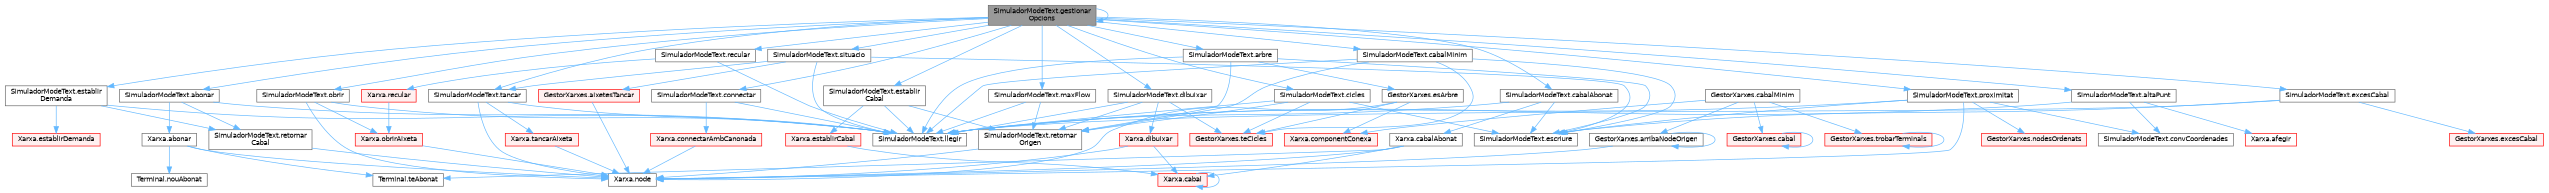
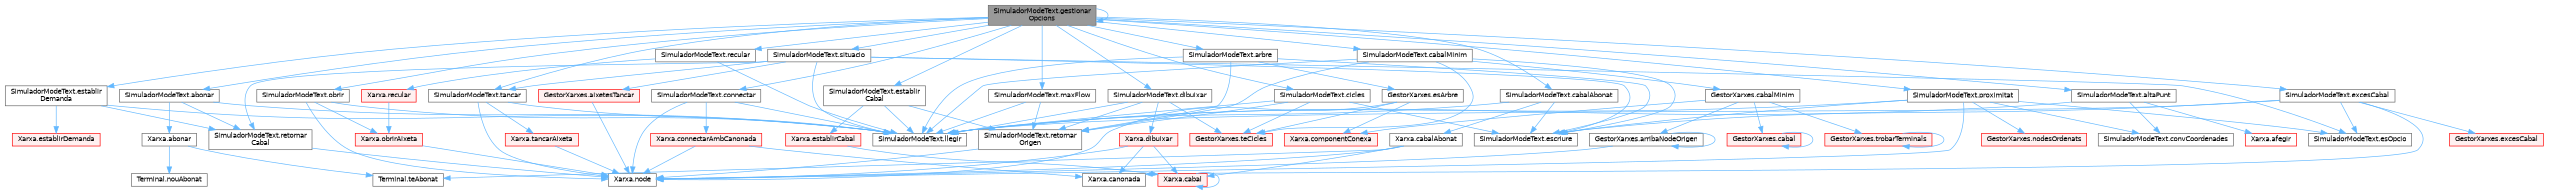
none -> (488, 67)
none -> (1611, 75)
none -> (2360, 140)
(394, 167) -> (649, 125)
none -> (1114, 180)
